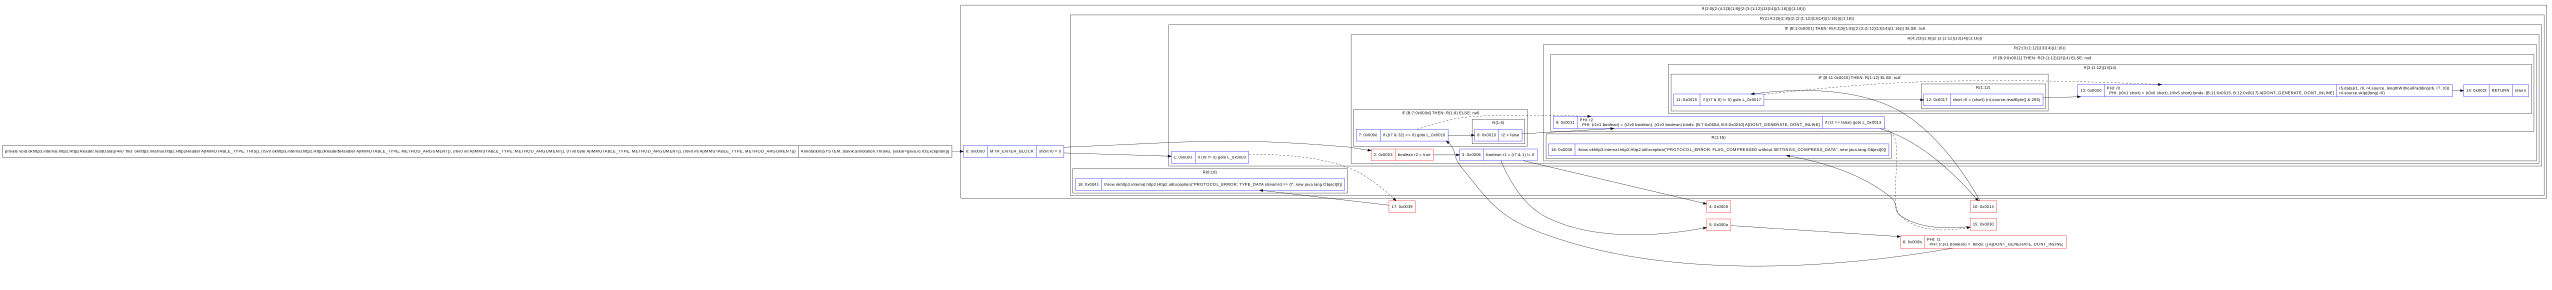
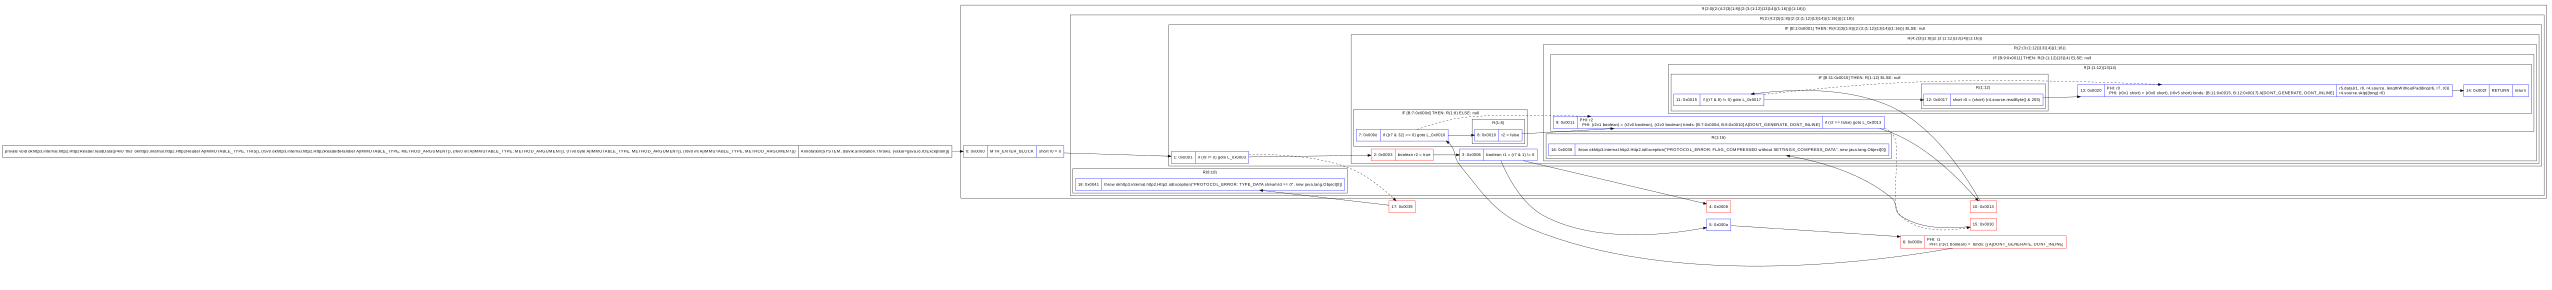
(1216, 141) -> (1311, 156)
(1719, 225) -> (1719, 225)
